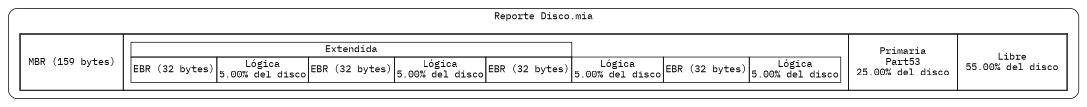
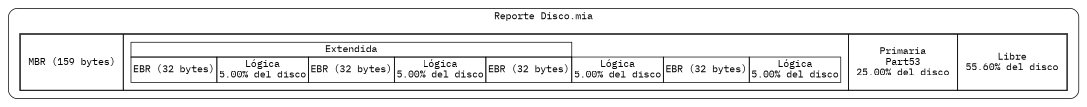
(1012, 67) -> (1012, 67)
